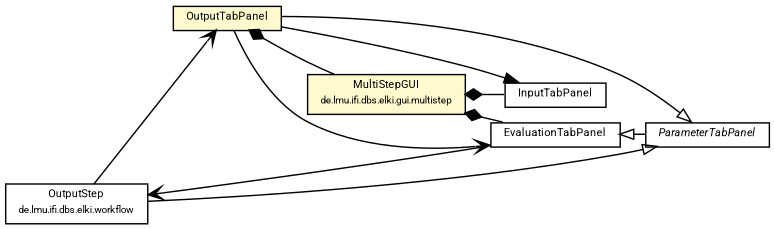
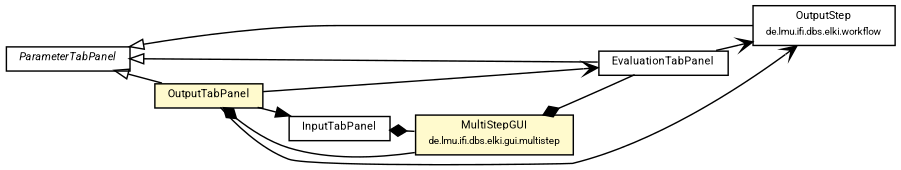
(493, 94) -> (411, 131)
(151, 113) -> (507, 164)
(639, 134) -> (371, 60)
